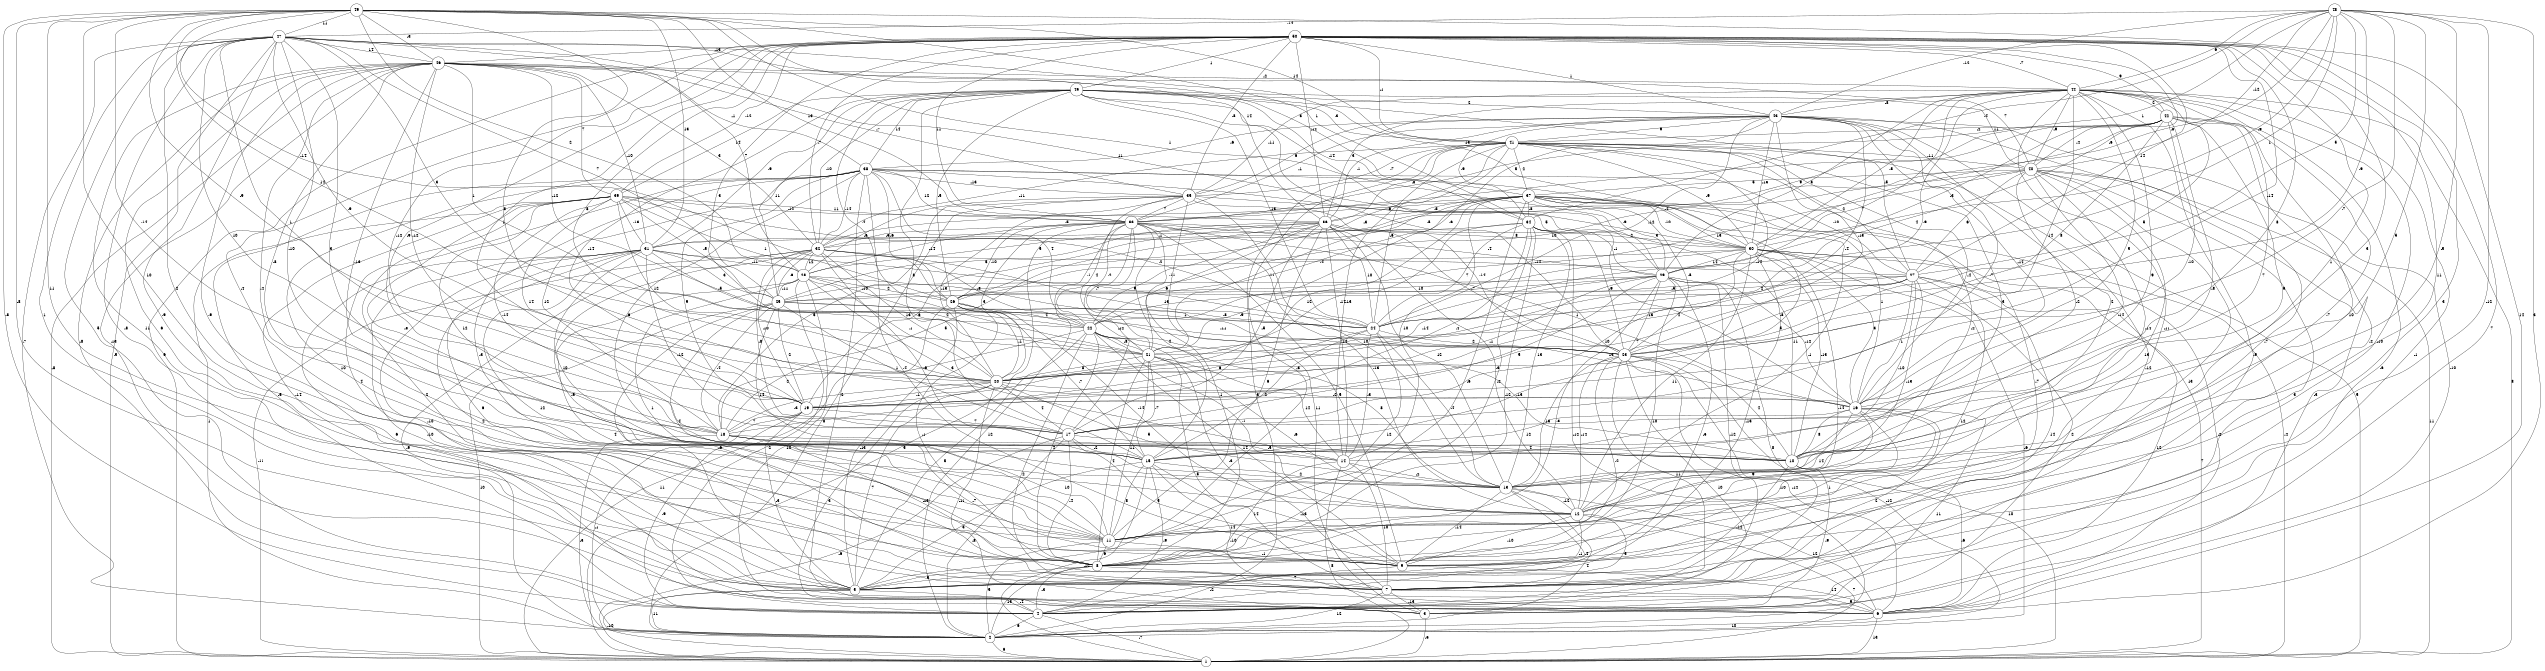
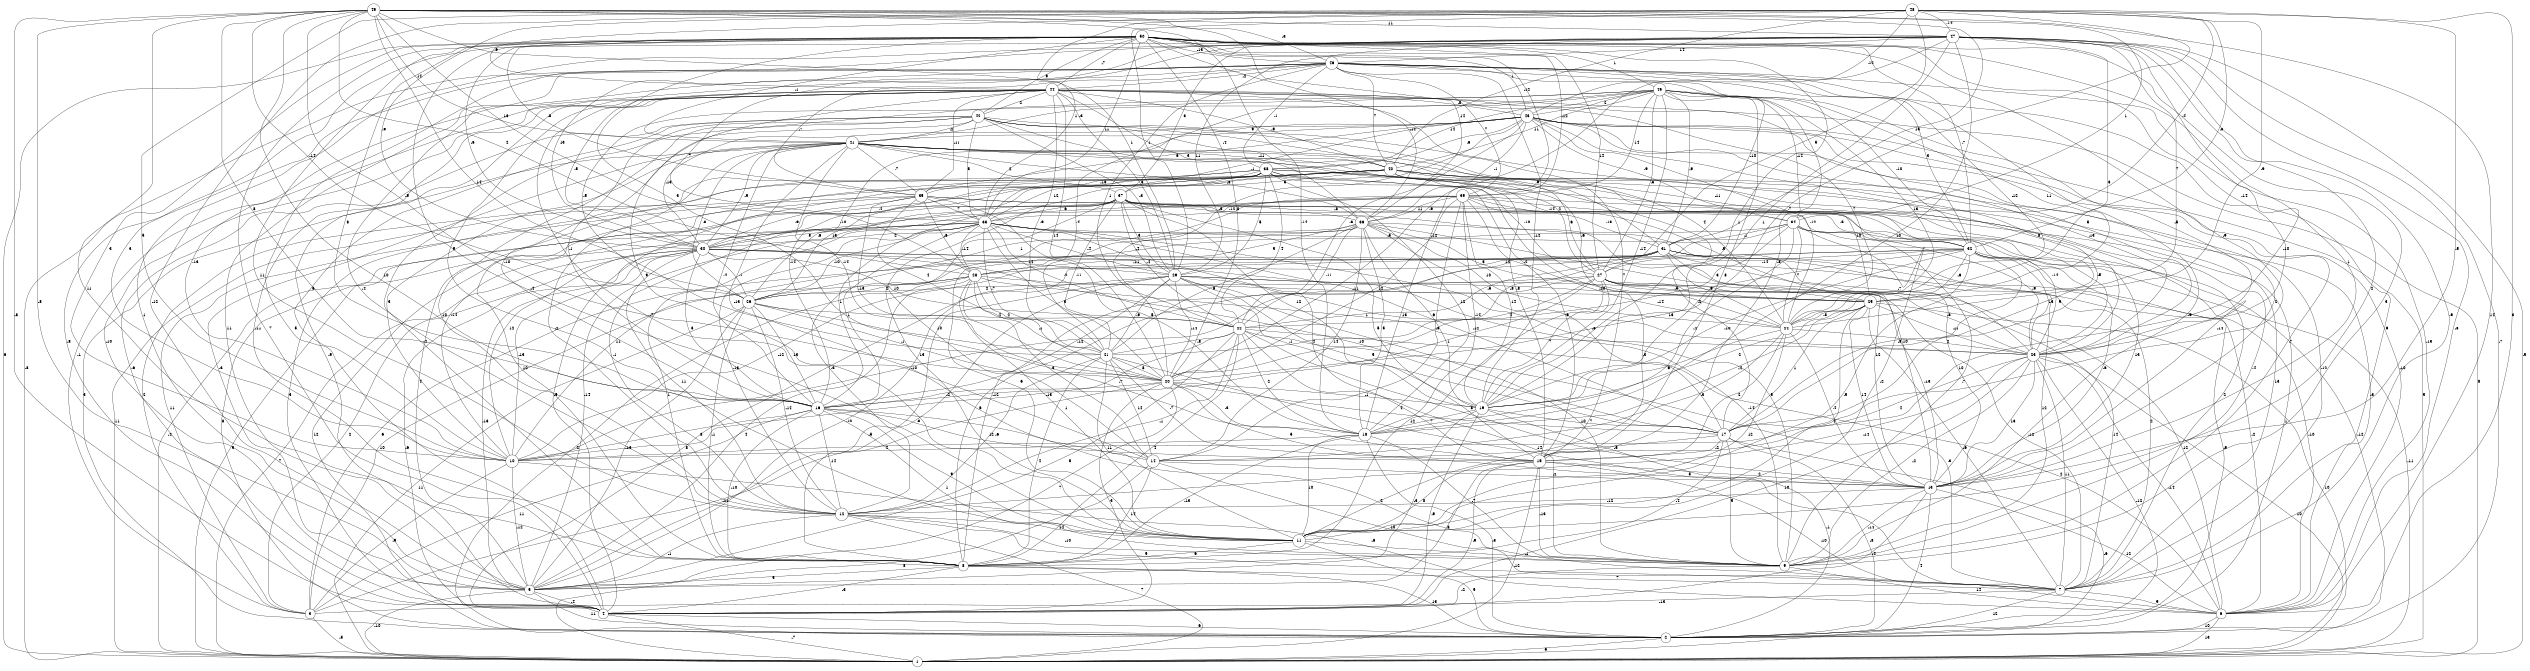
(1369, 470) -> none
